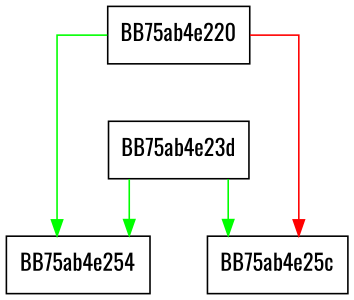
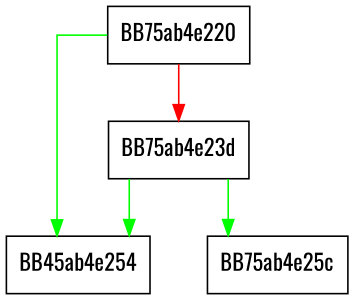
(299, 103) -> (179, 84)
(78, 265) -> (78, 265)
